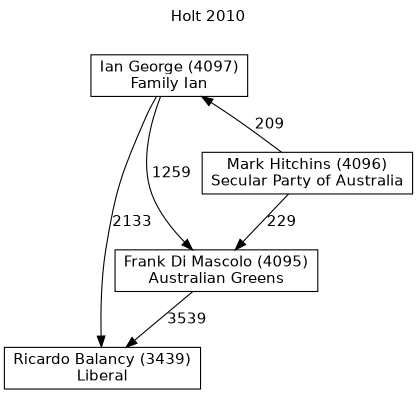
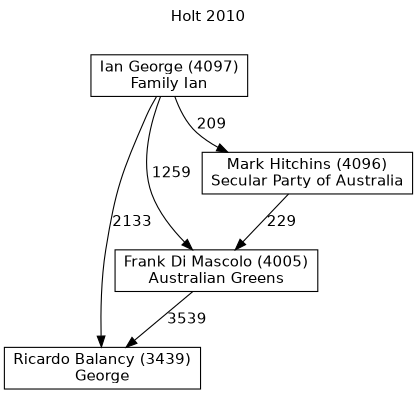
(247, 127) -> (191, 127)
(216, 271) -> (216, 271)
(102, 368) -> (102, 368)
